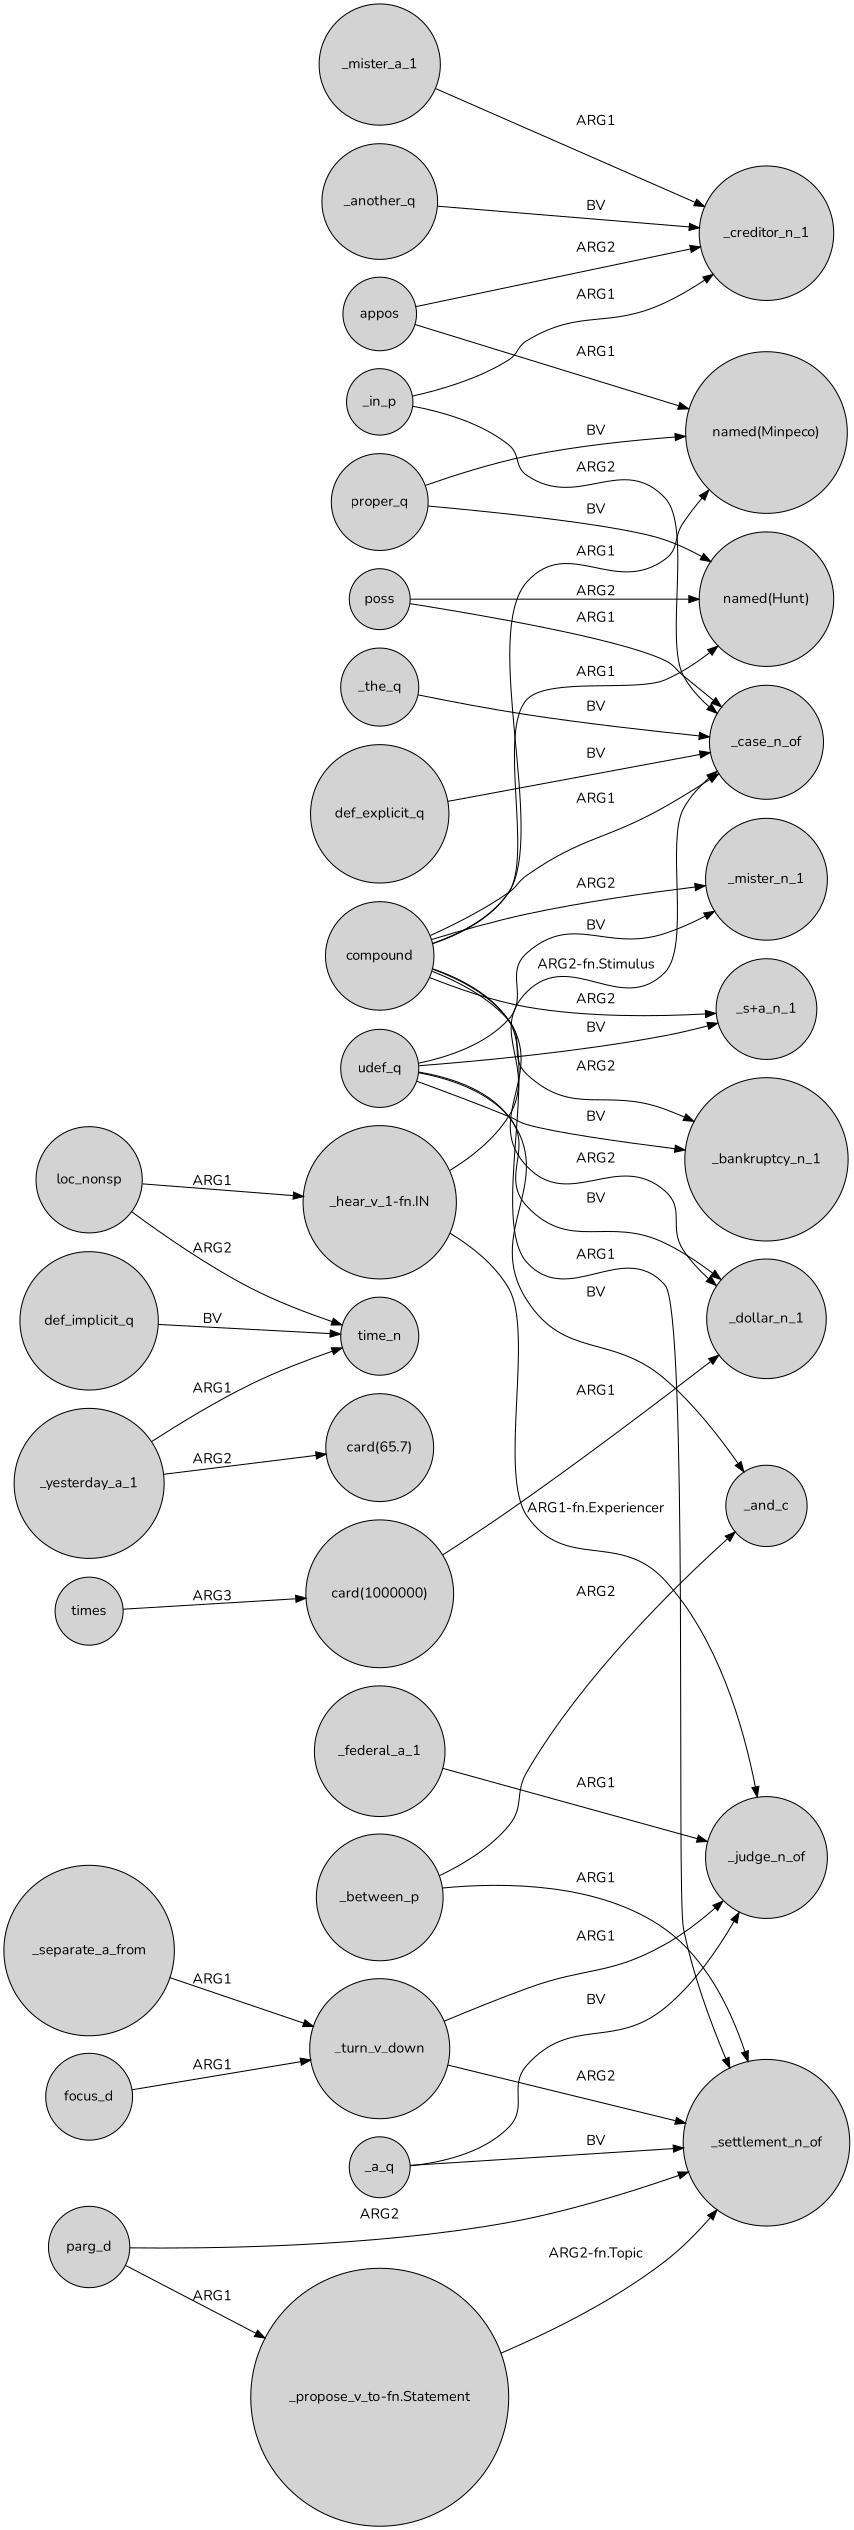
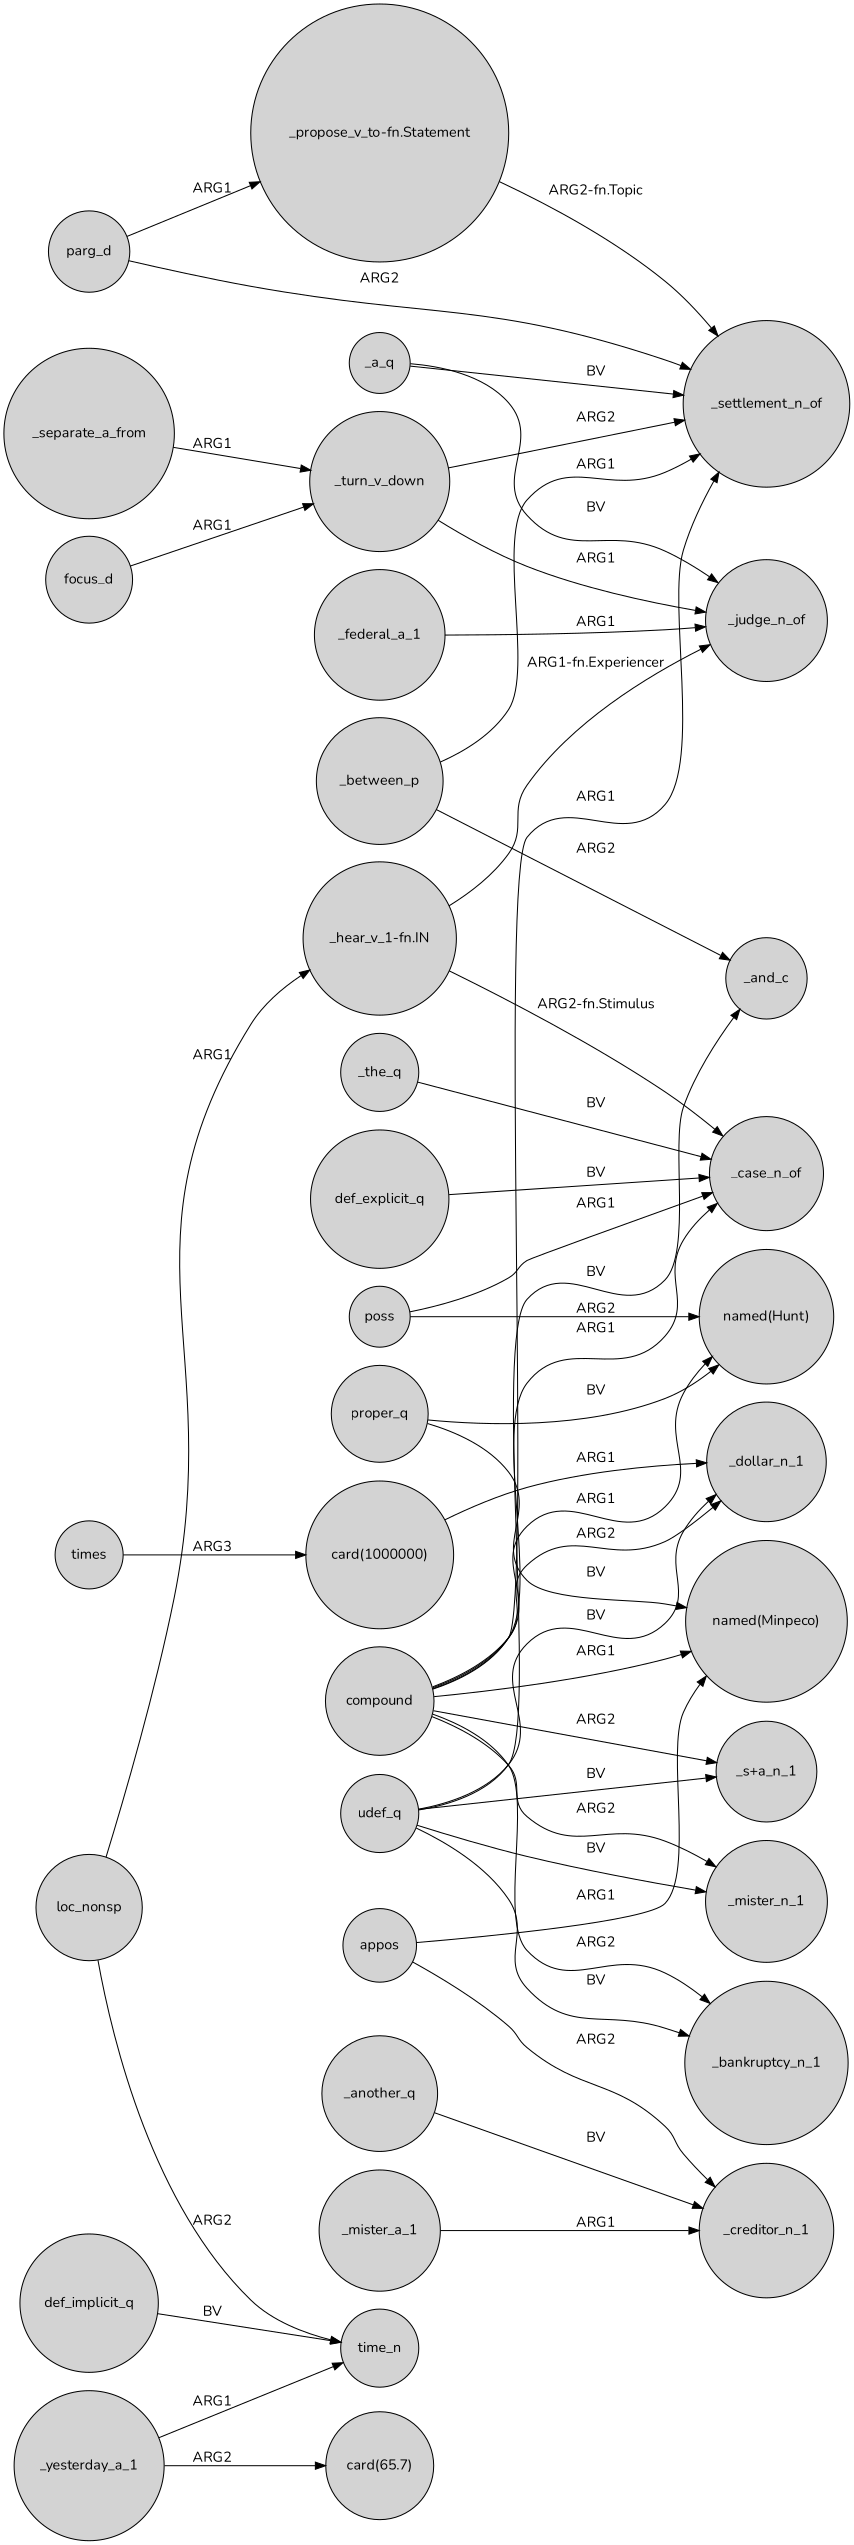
(380, 402) -> none
